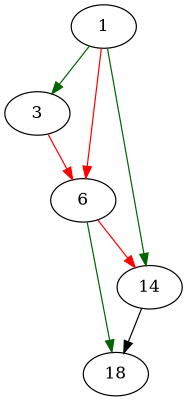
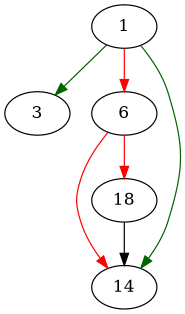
(57, 151) -> none
(98, 281) -> (124, 151)
(135, 325) -> (124, 238)
